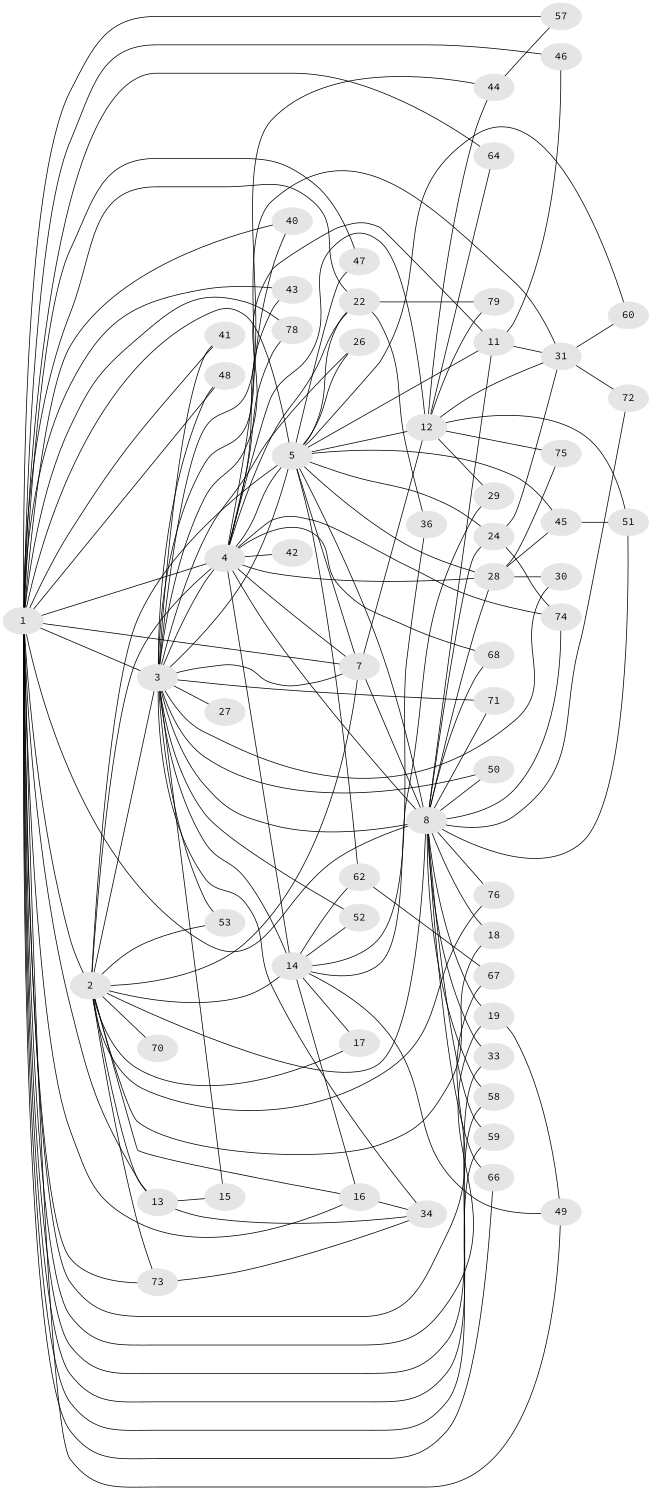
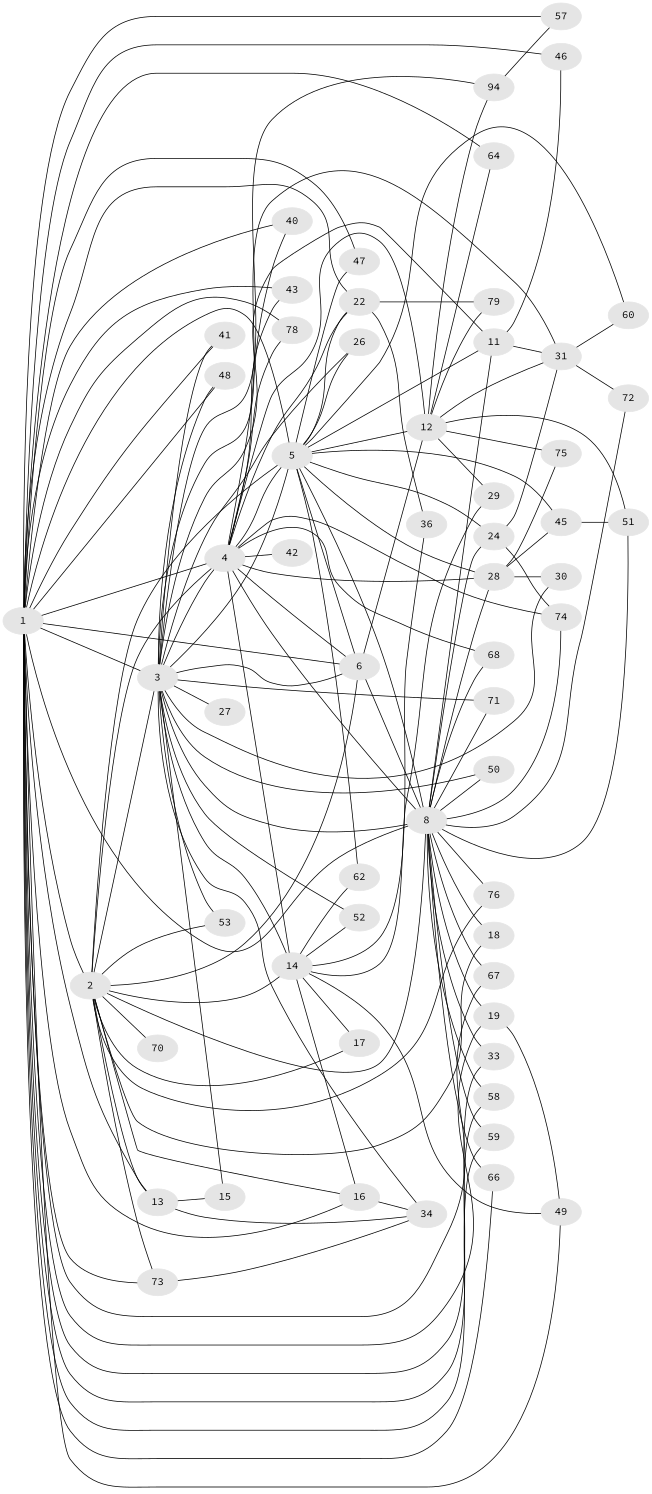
(494, 87) -> (494, 87)
(359, 667) -> (359, 667)
(427, 927) -> (449, 902)
